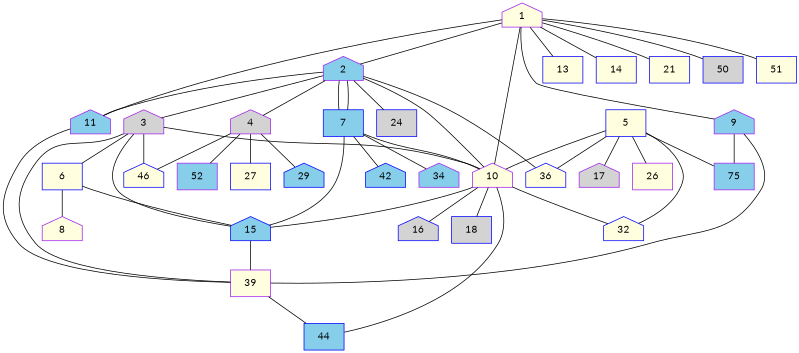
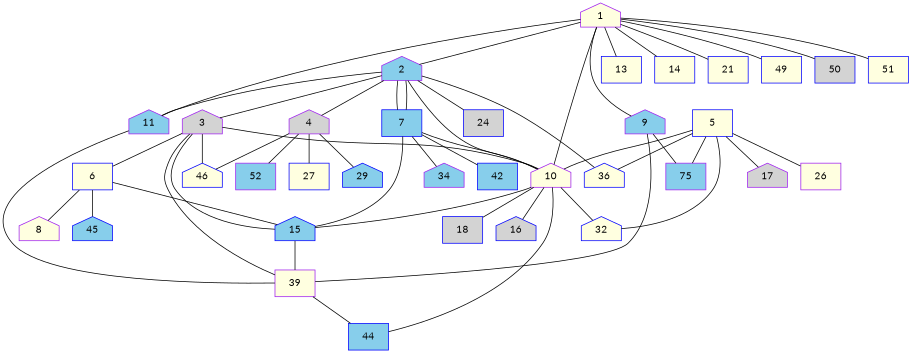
none -> (782, 70)
(386, 177) -> (497, 177)
none -> (93, 230)
